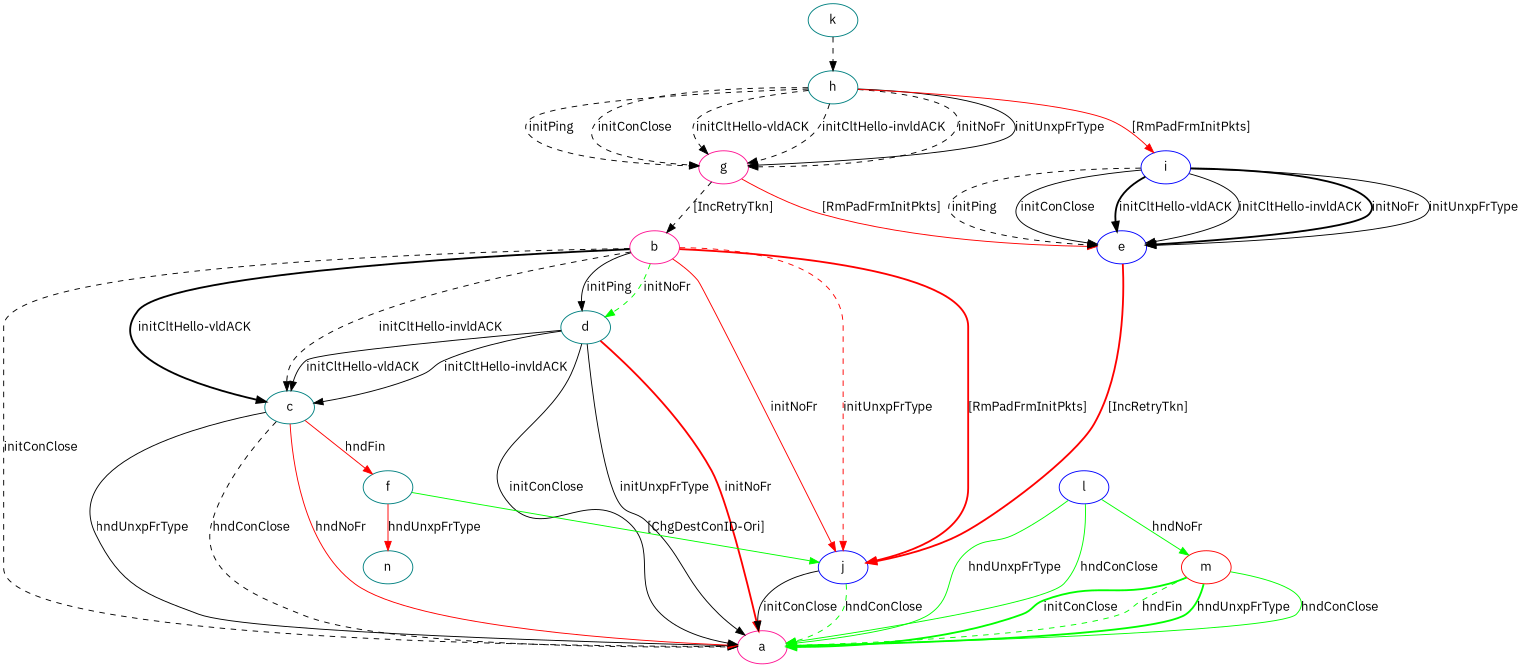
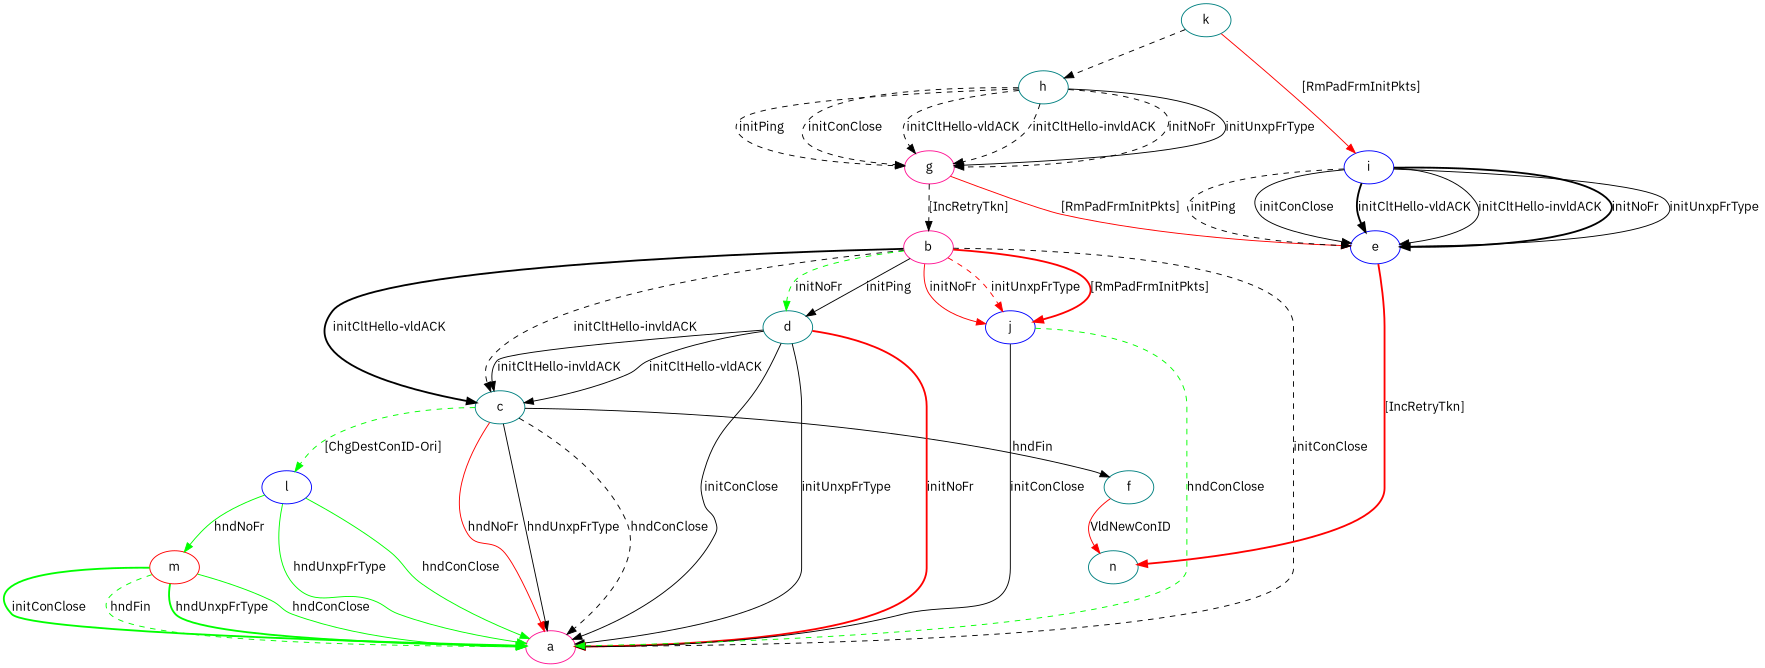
(1008, 101) -> (1286, 89)
none -> (381, 418)
(335, 444) -> (815, 425)
(1061, 461) -> (1378, 504)
(436, 527) -> (1132, 527)
(611, 527) -> none
